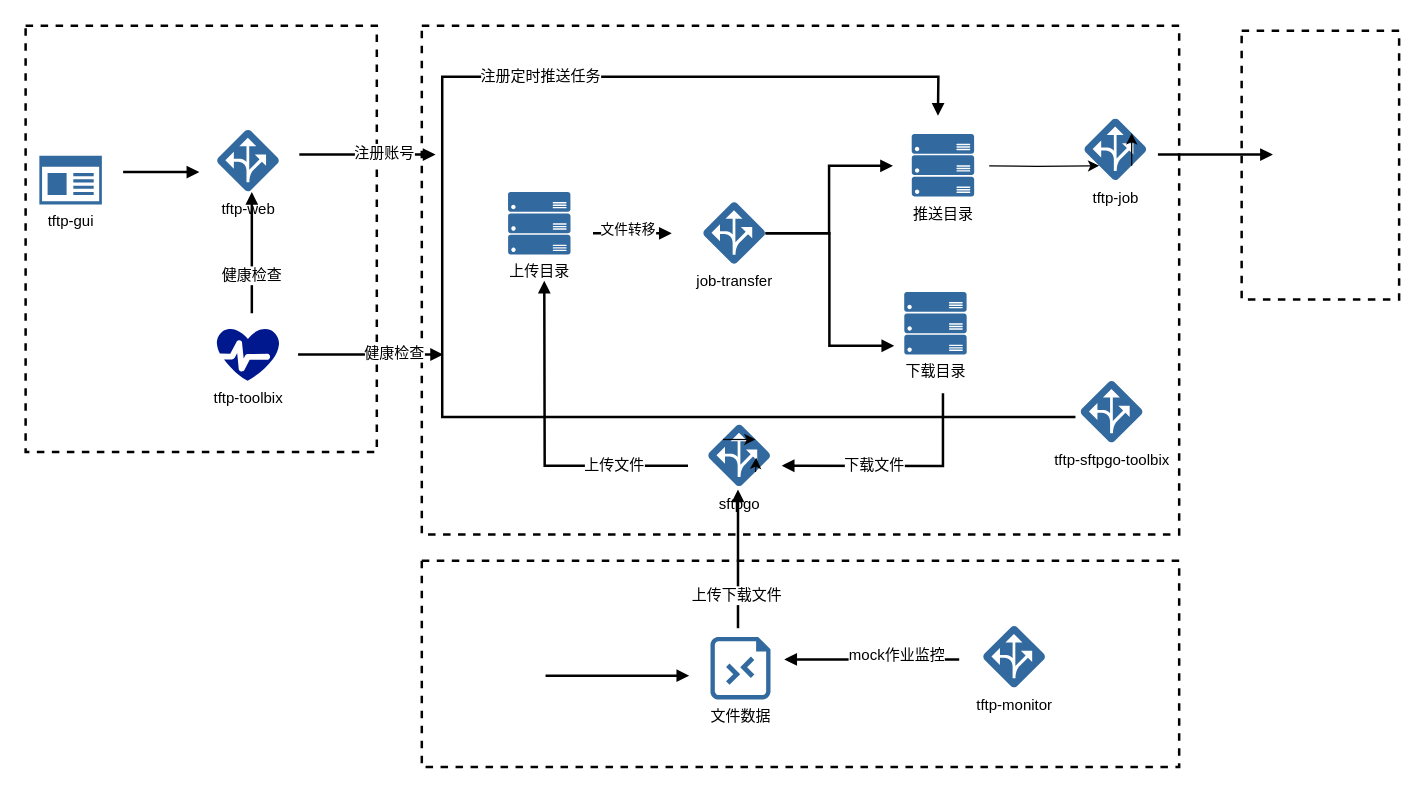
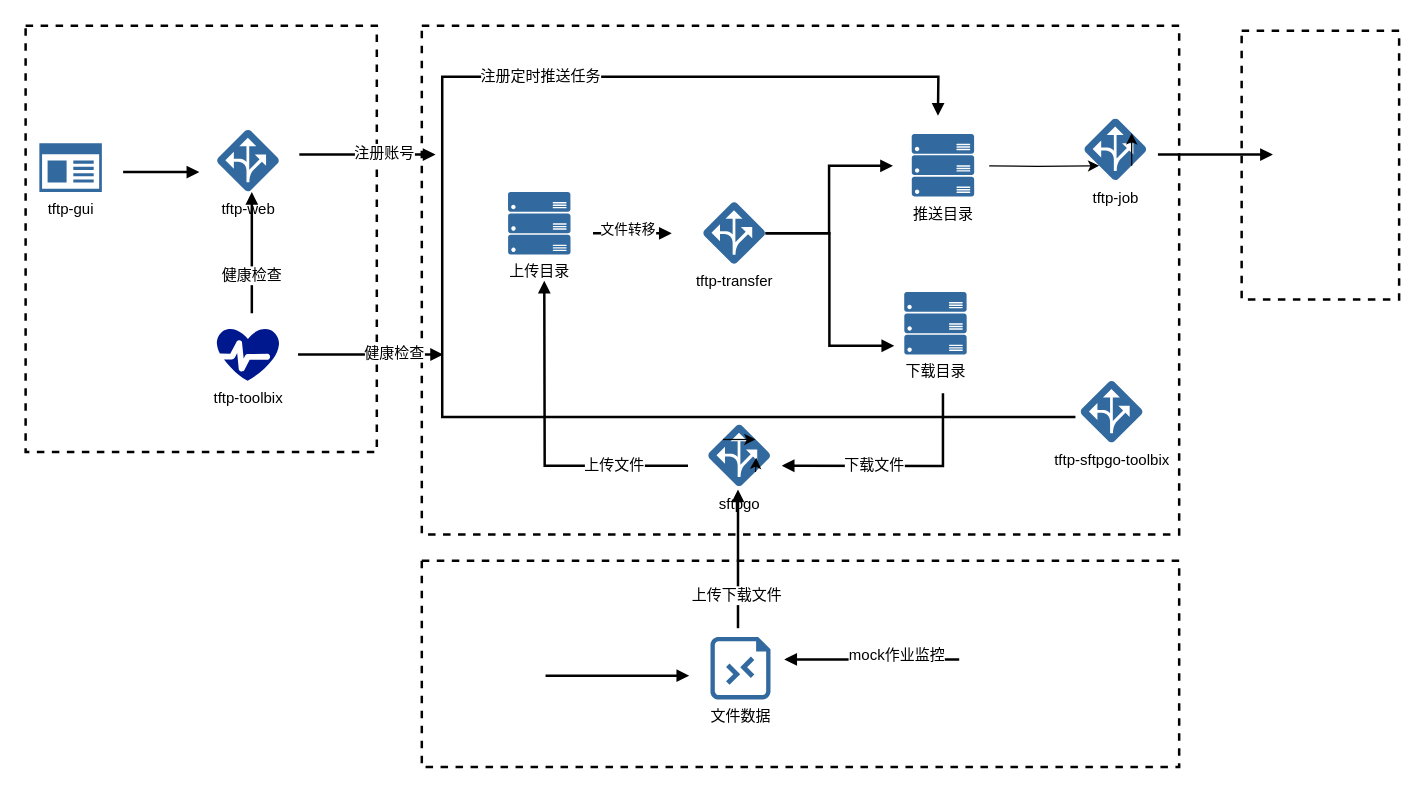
(71, 180) -> (71, 168)
(735, 282) -> (735, 282)
(1014, 657) -> none
